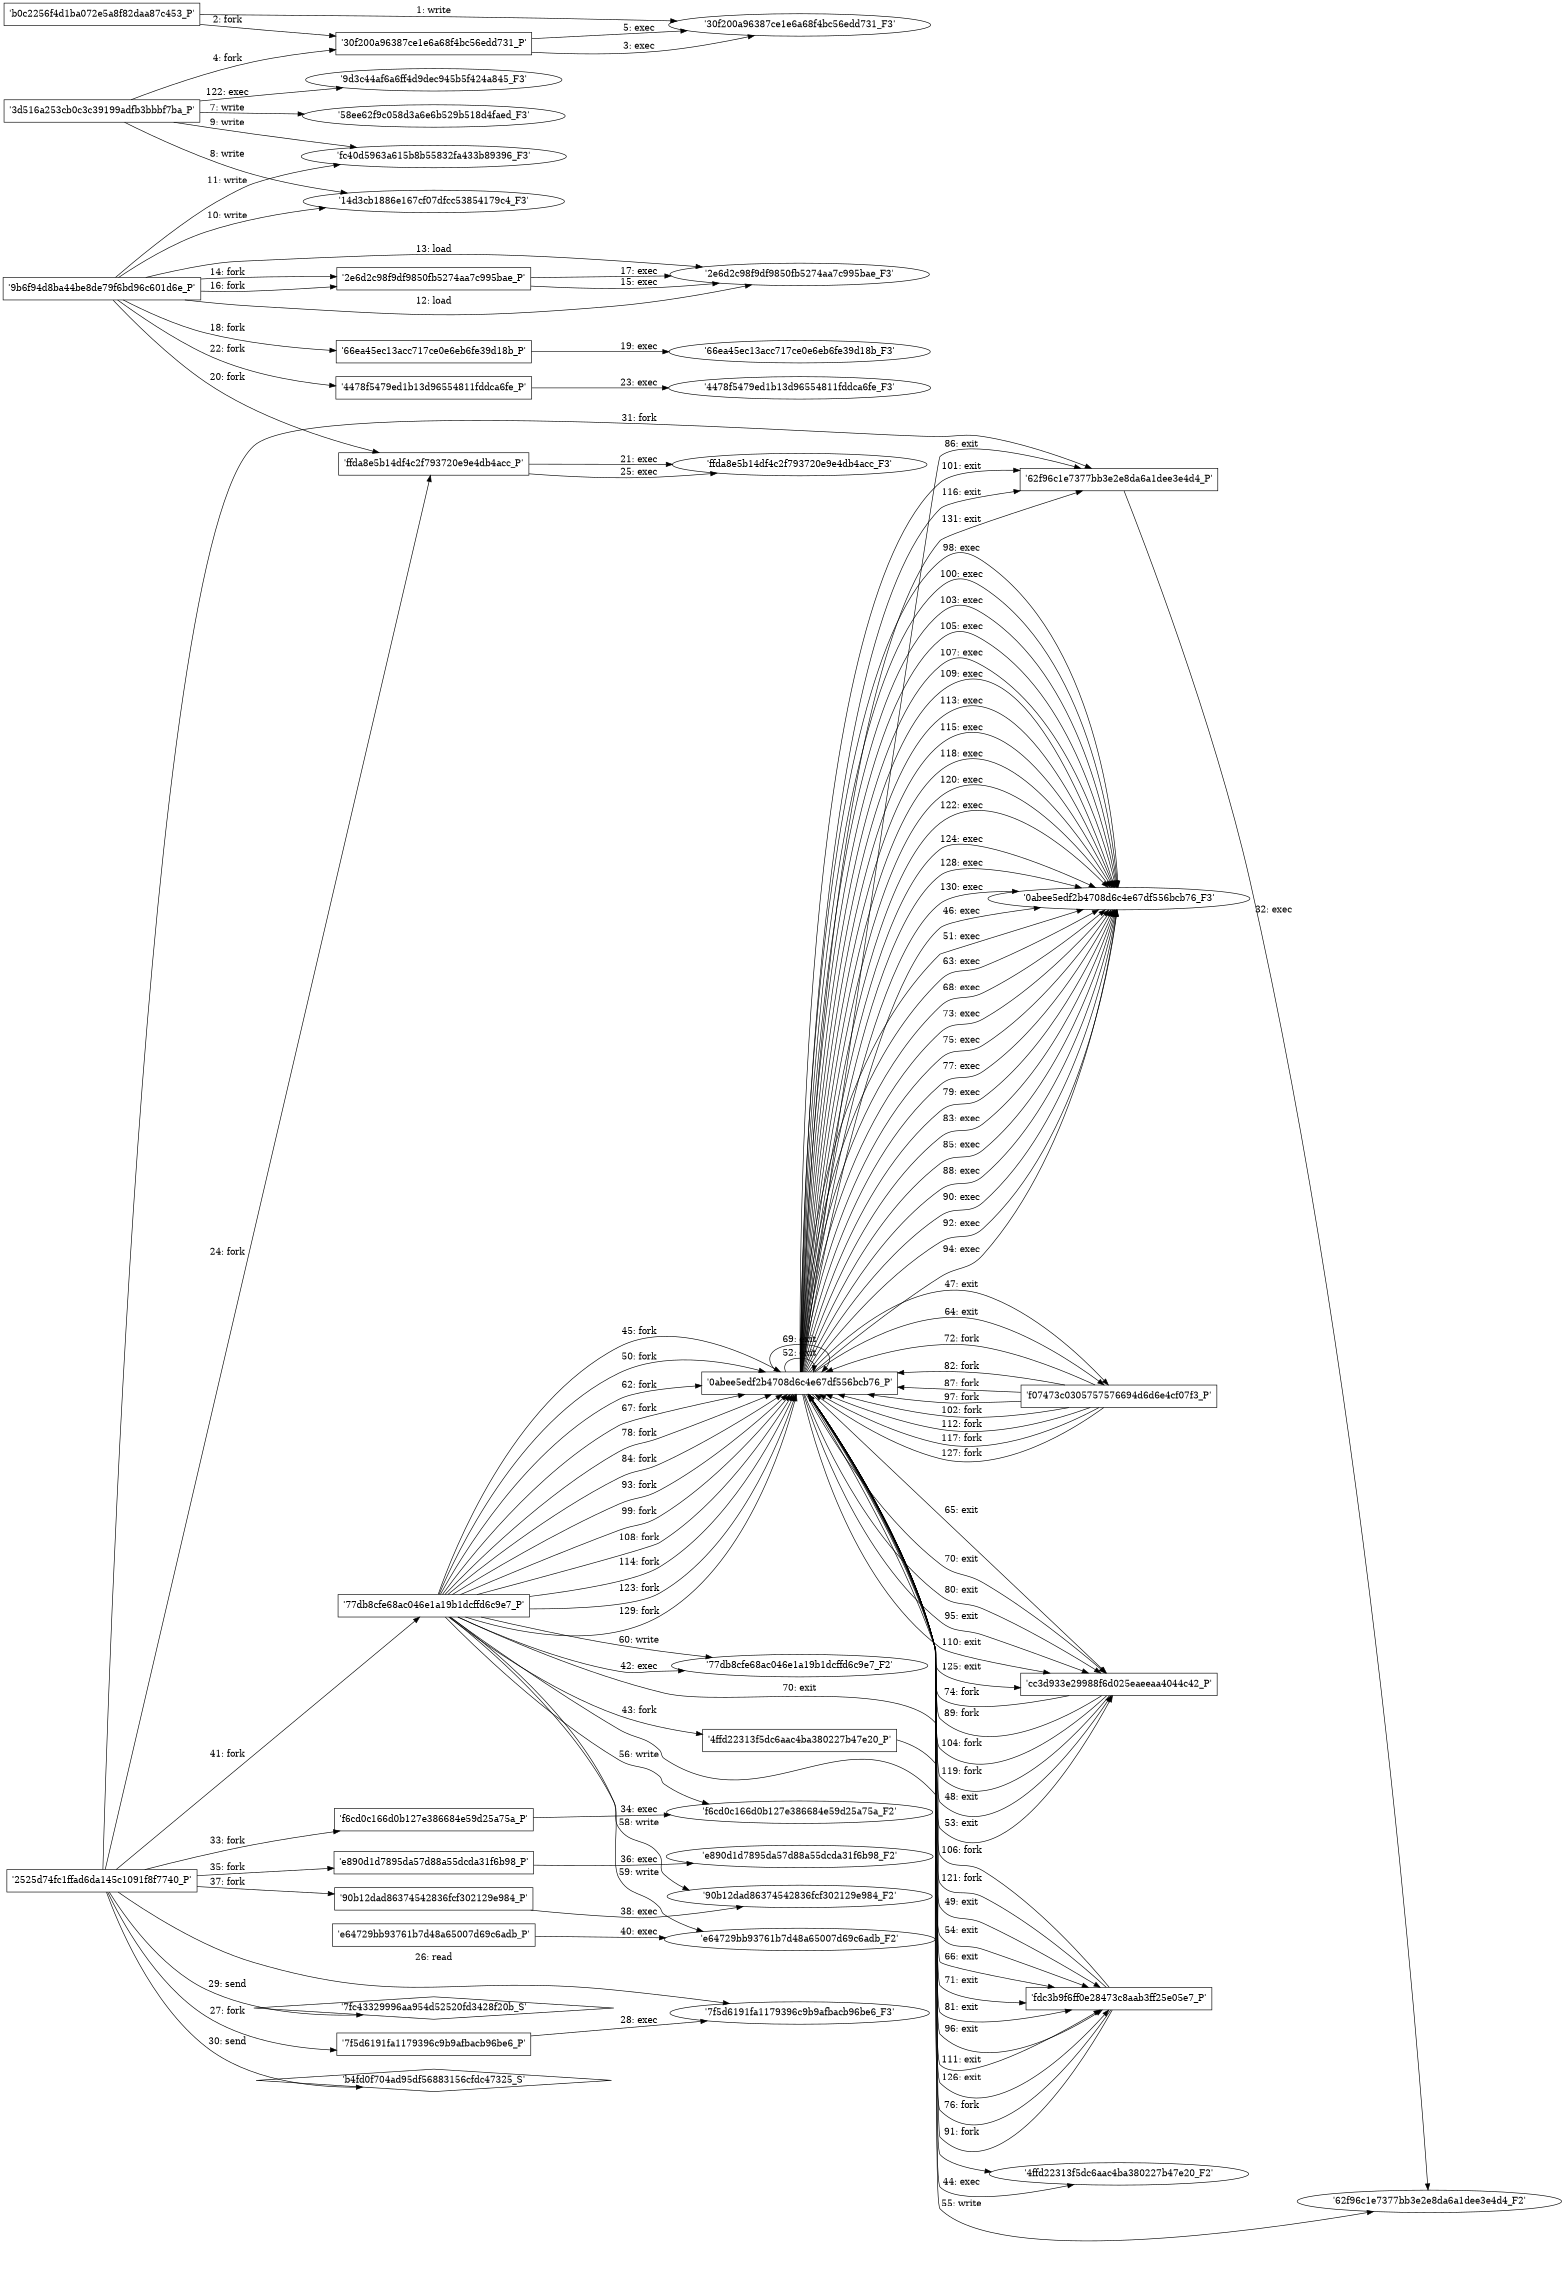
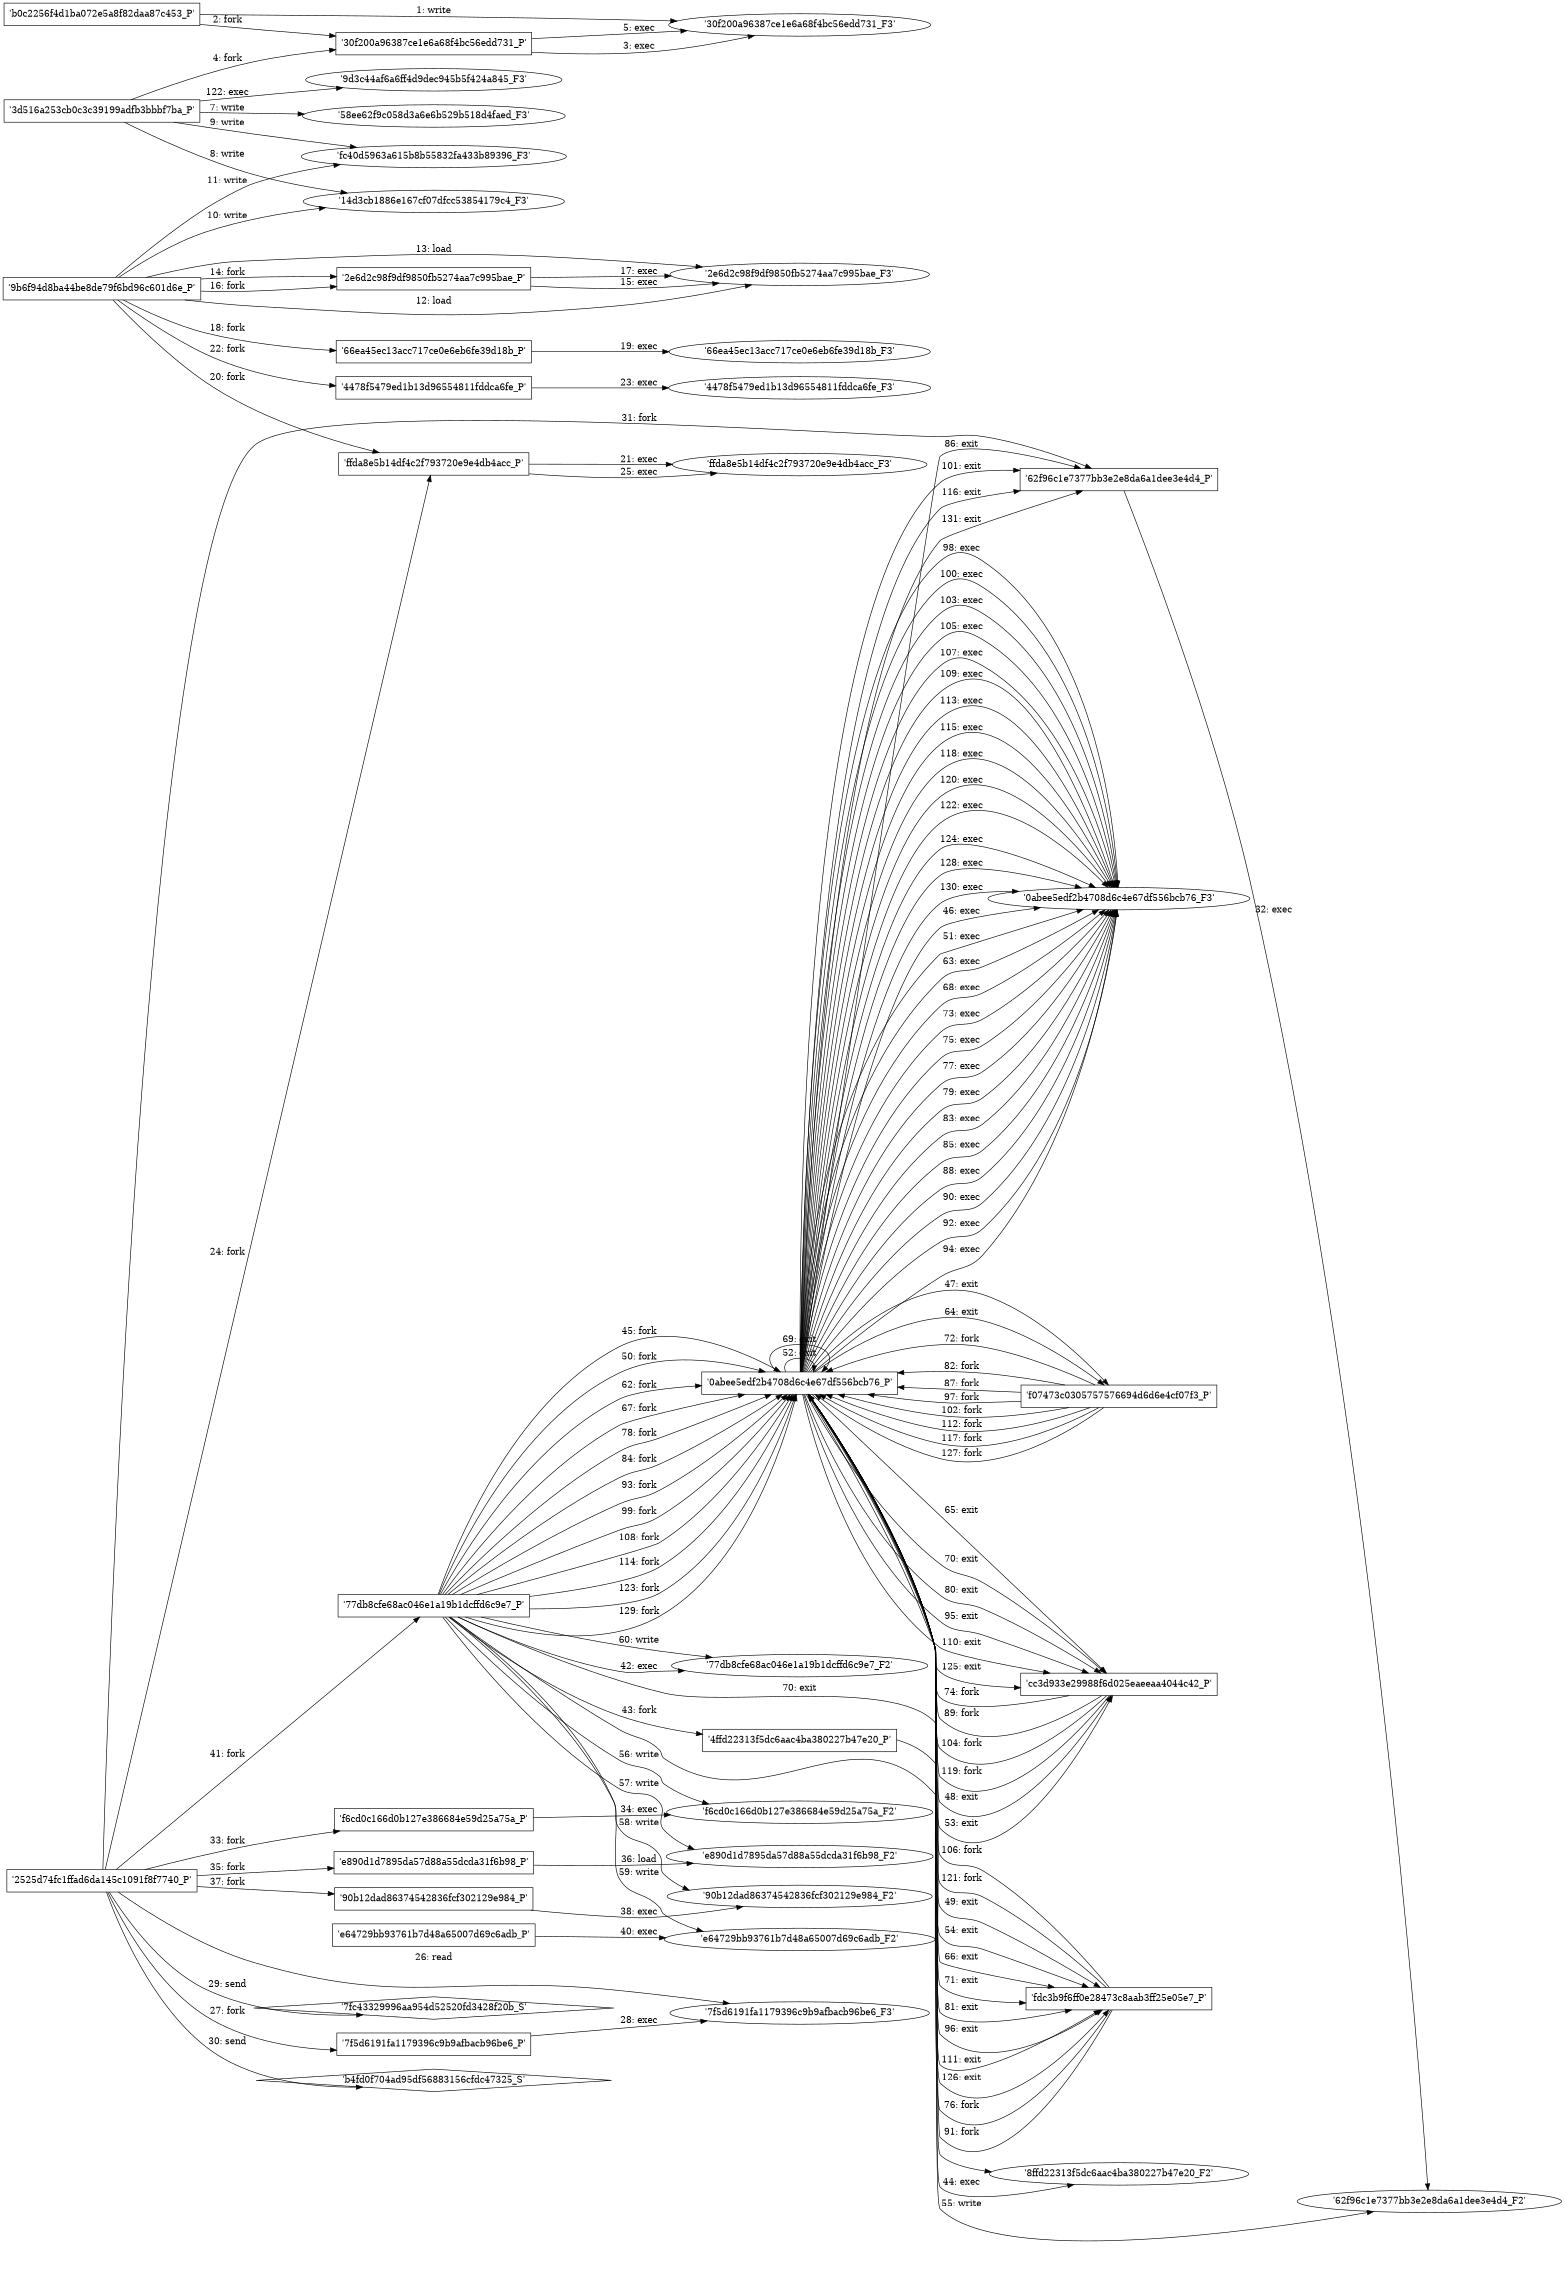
none -> (561, 1746)
(639, 1860) -> (639, 1860)
(1119, 2174) -> (1119, 2174)
